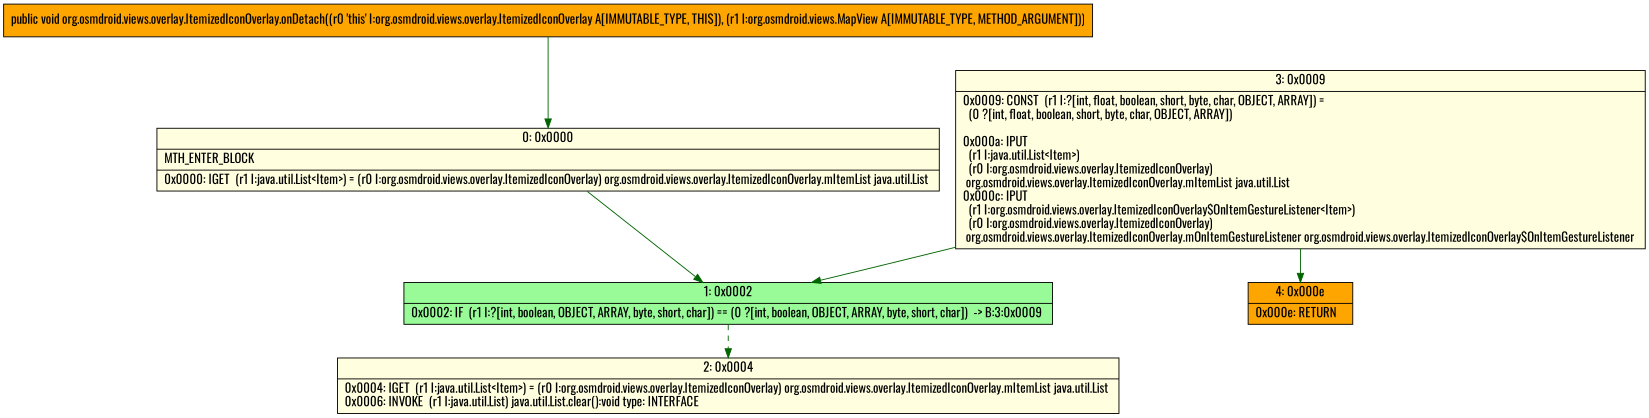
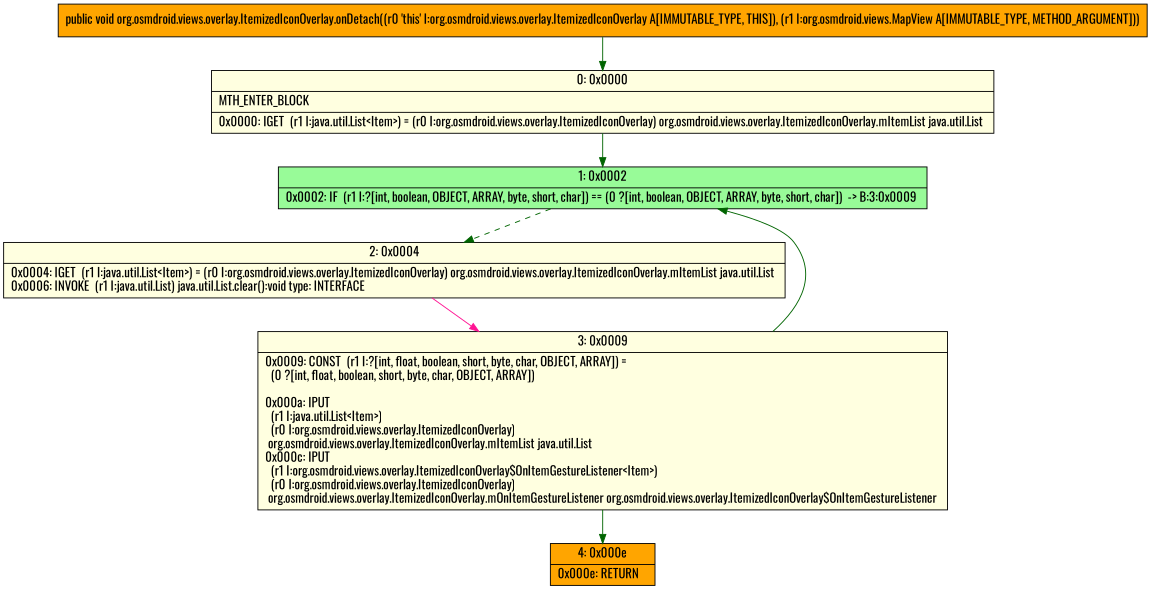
none -> (452, 312)
